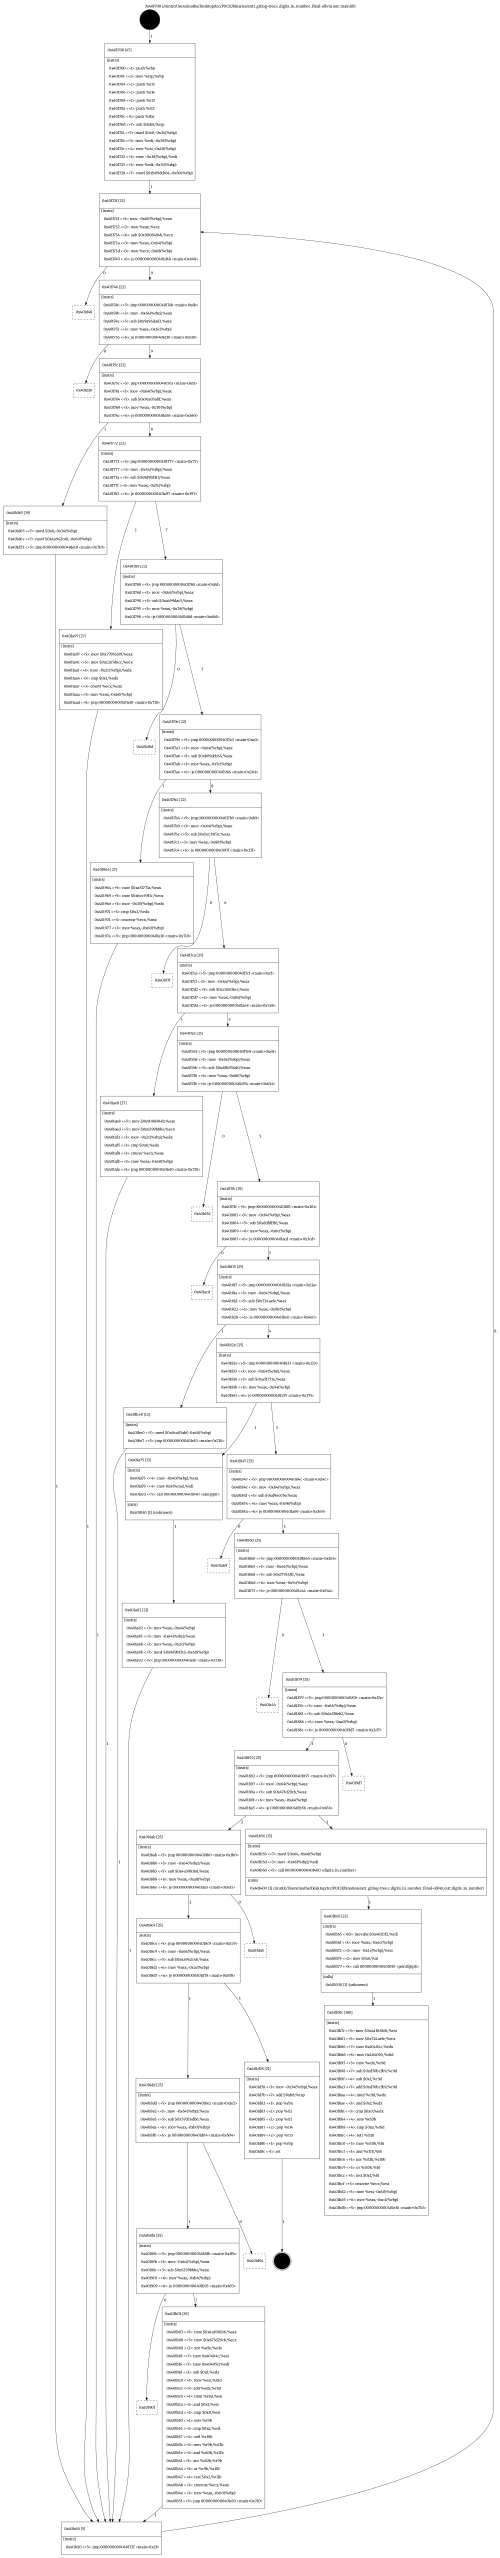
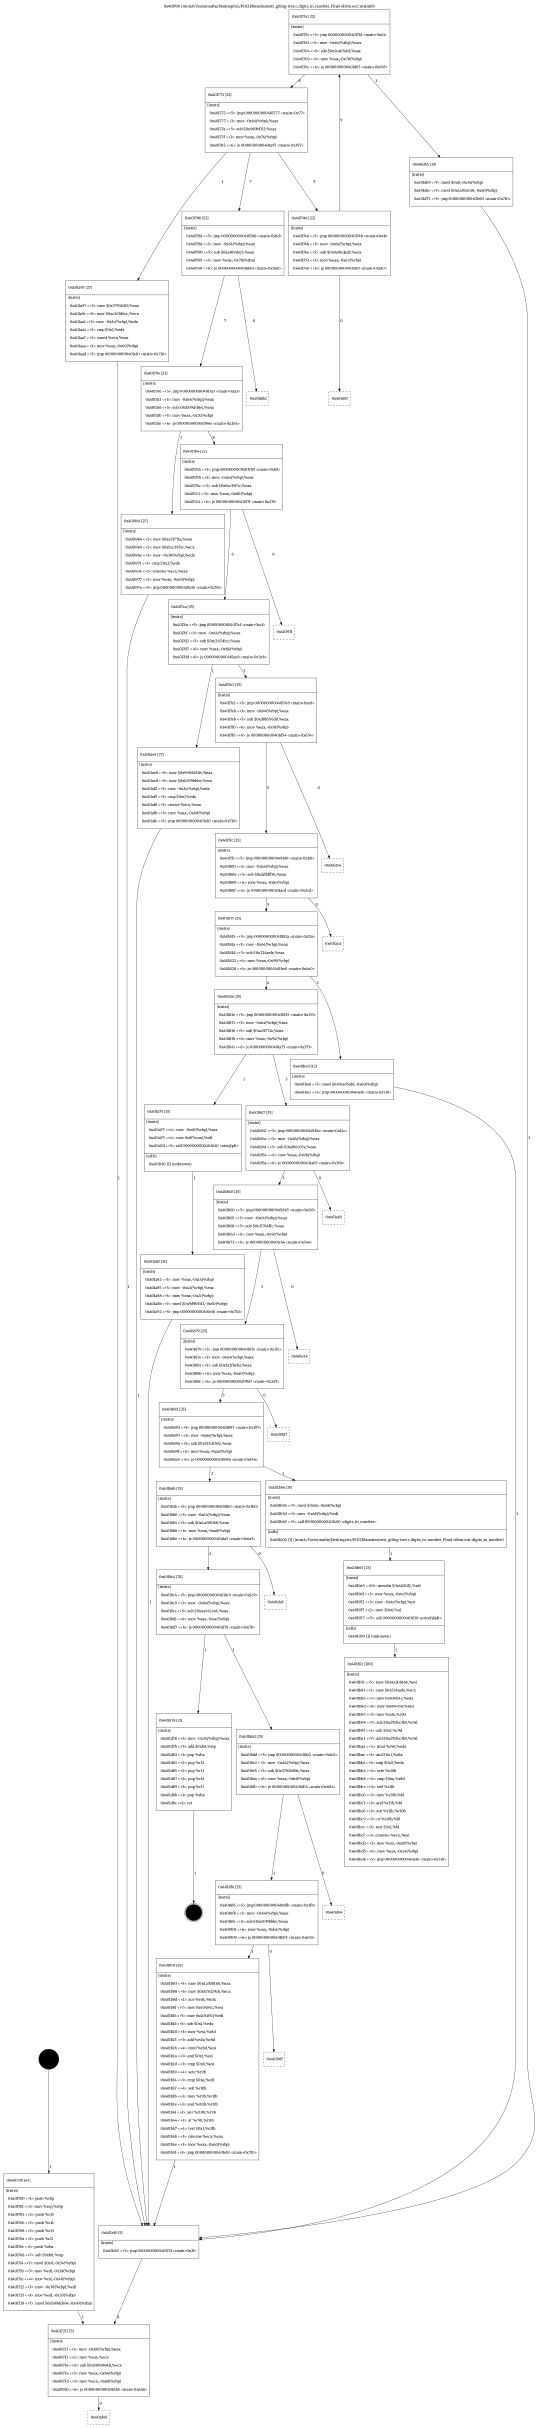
(150, 272) -> (297, 181)
